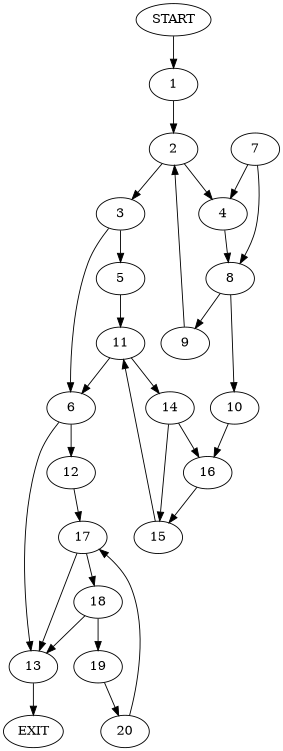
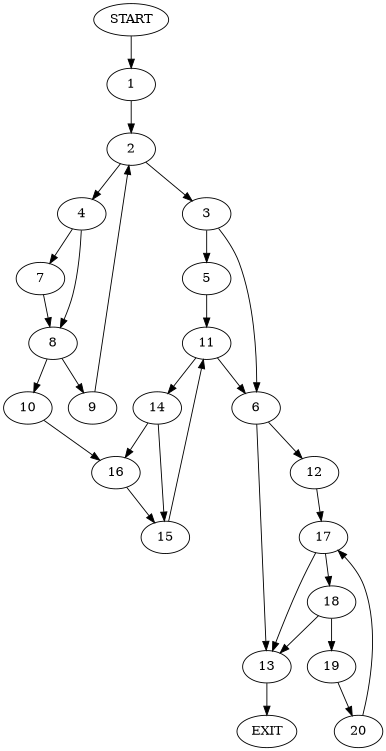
(241, 177) -> (64, 242)
